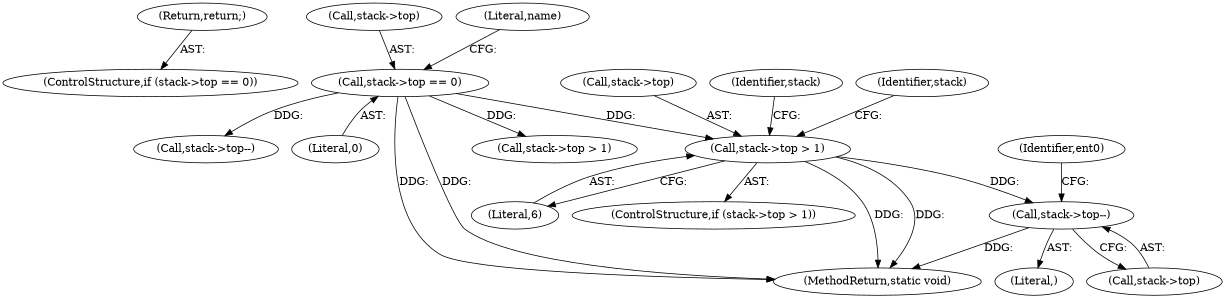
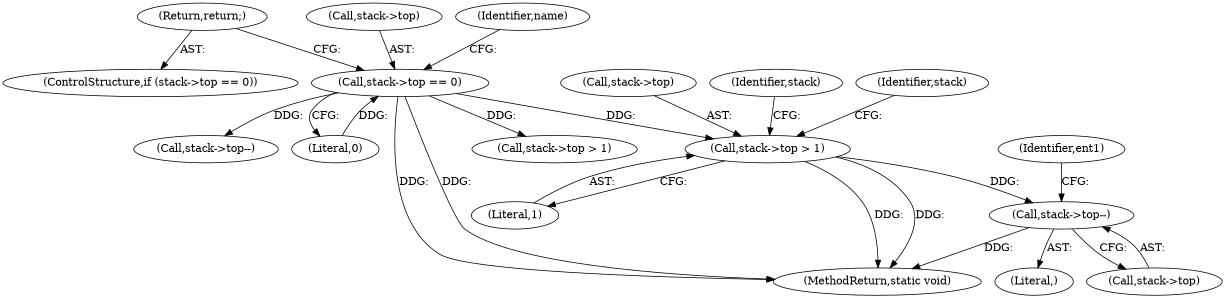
(523, 17) -> (523, 17)
none -> (296, 48)
none -> (315, 107)
(375, 116) -> (375, 116)
(1062, 149) -> (1062, 149)
(515, 215) -> (515, 215)
(714, 215) -> none
